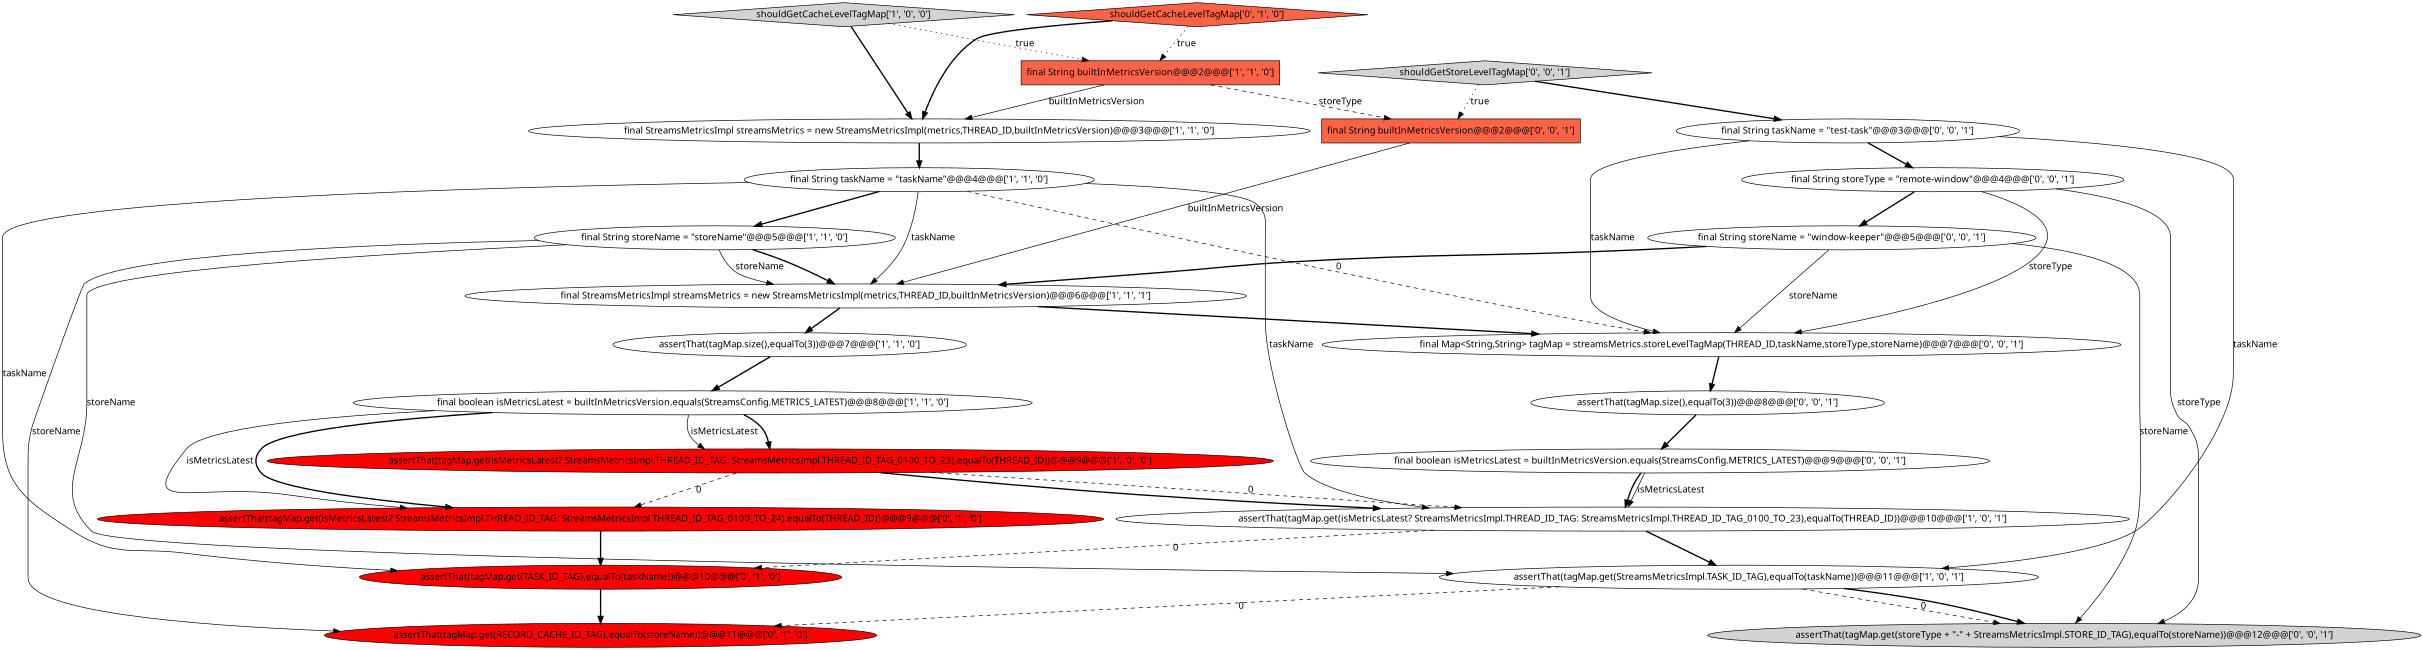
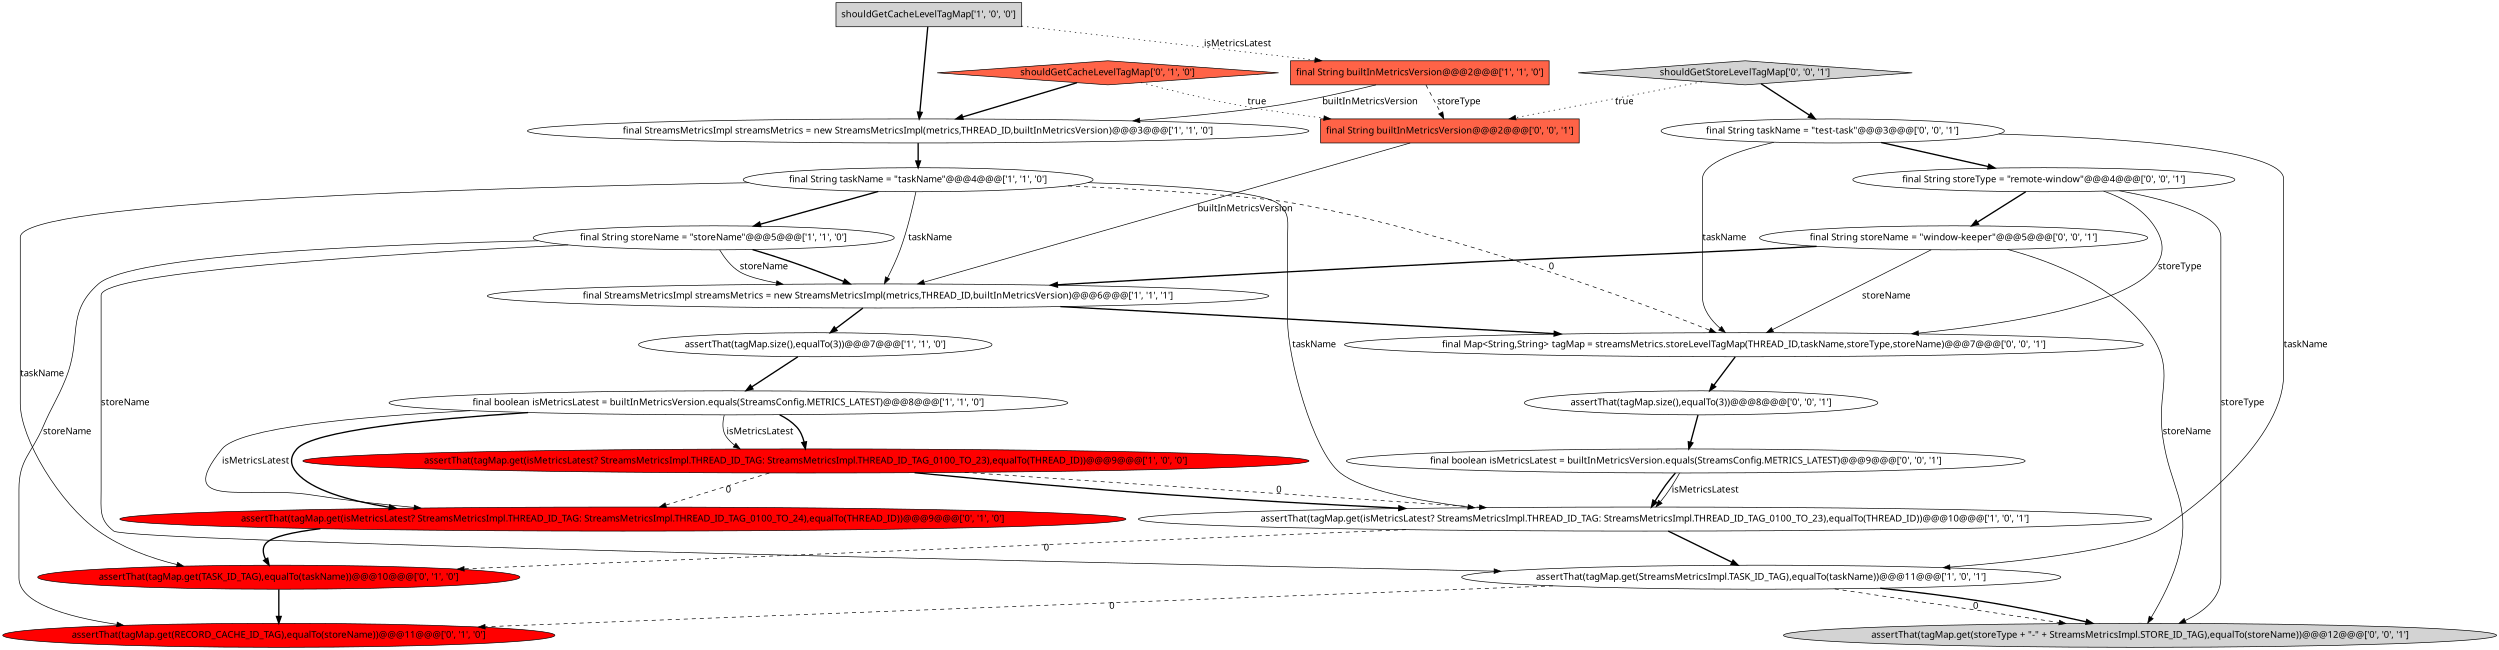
(844, 15) -> (929, 15)
(1176, 41) -> (1232, 104)
(1025, 44) -> (1238, 44)
